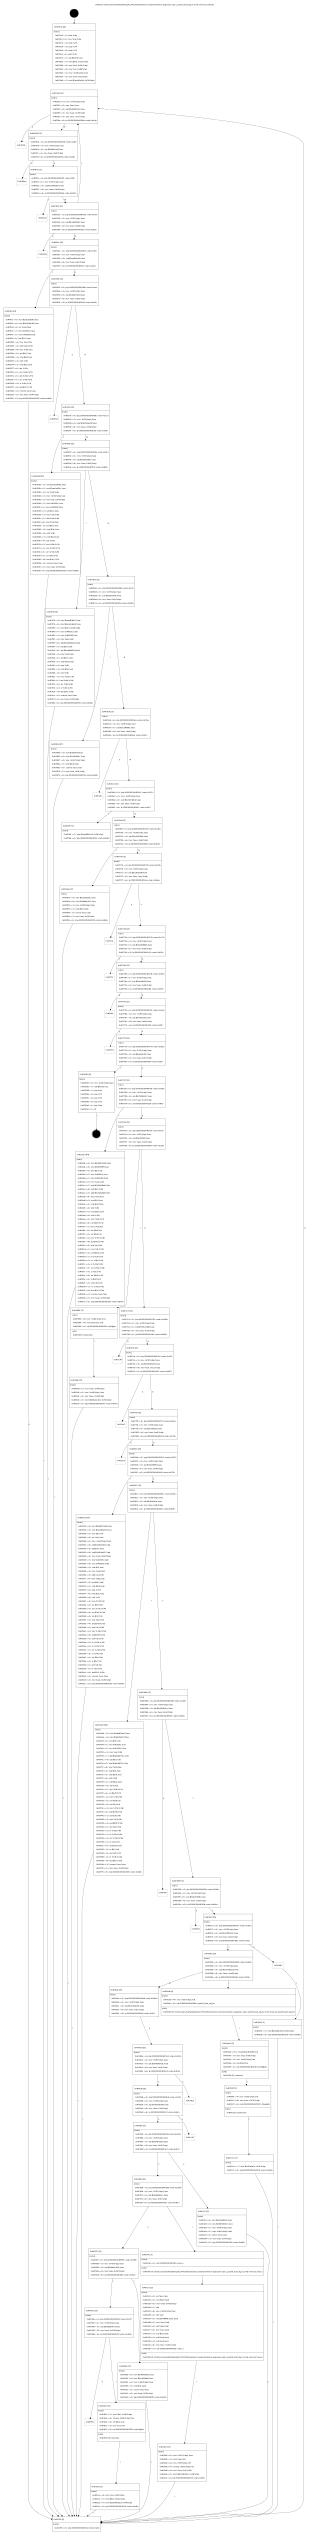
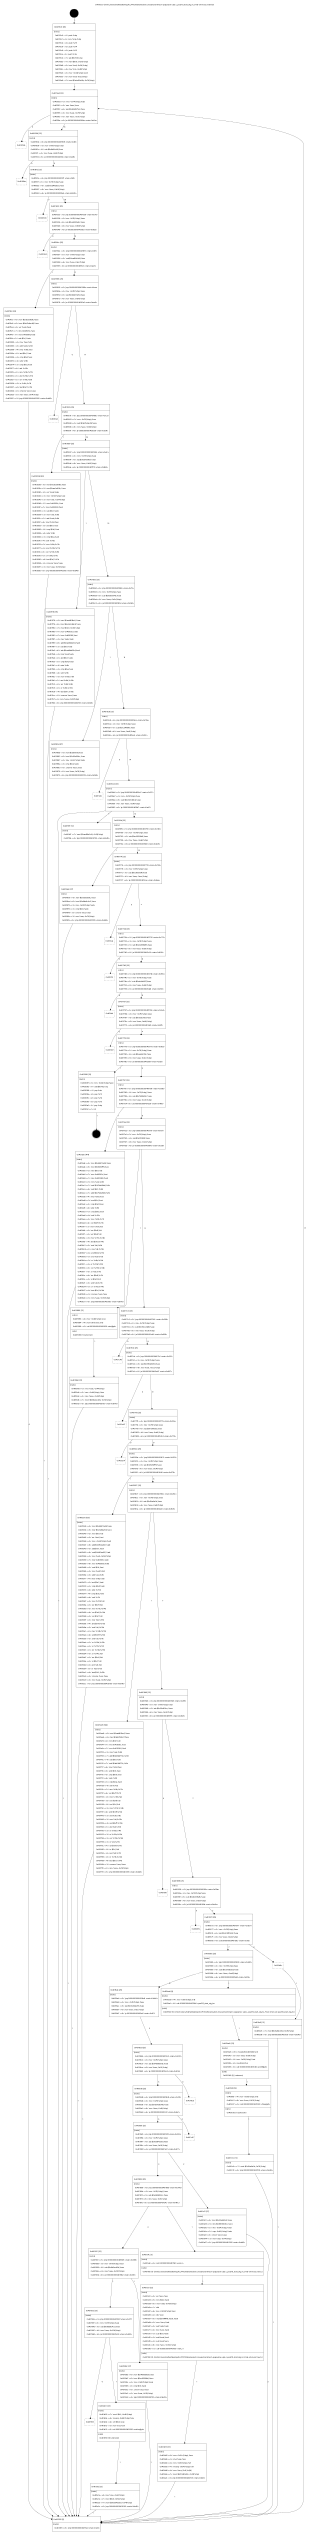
(81, 164) -> (74, 86)
(53, 1648) -> (58, 1644)
